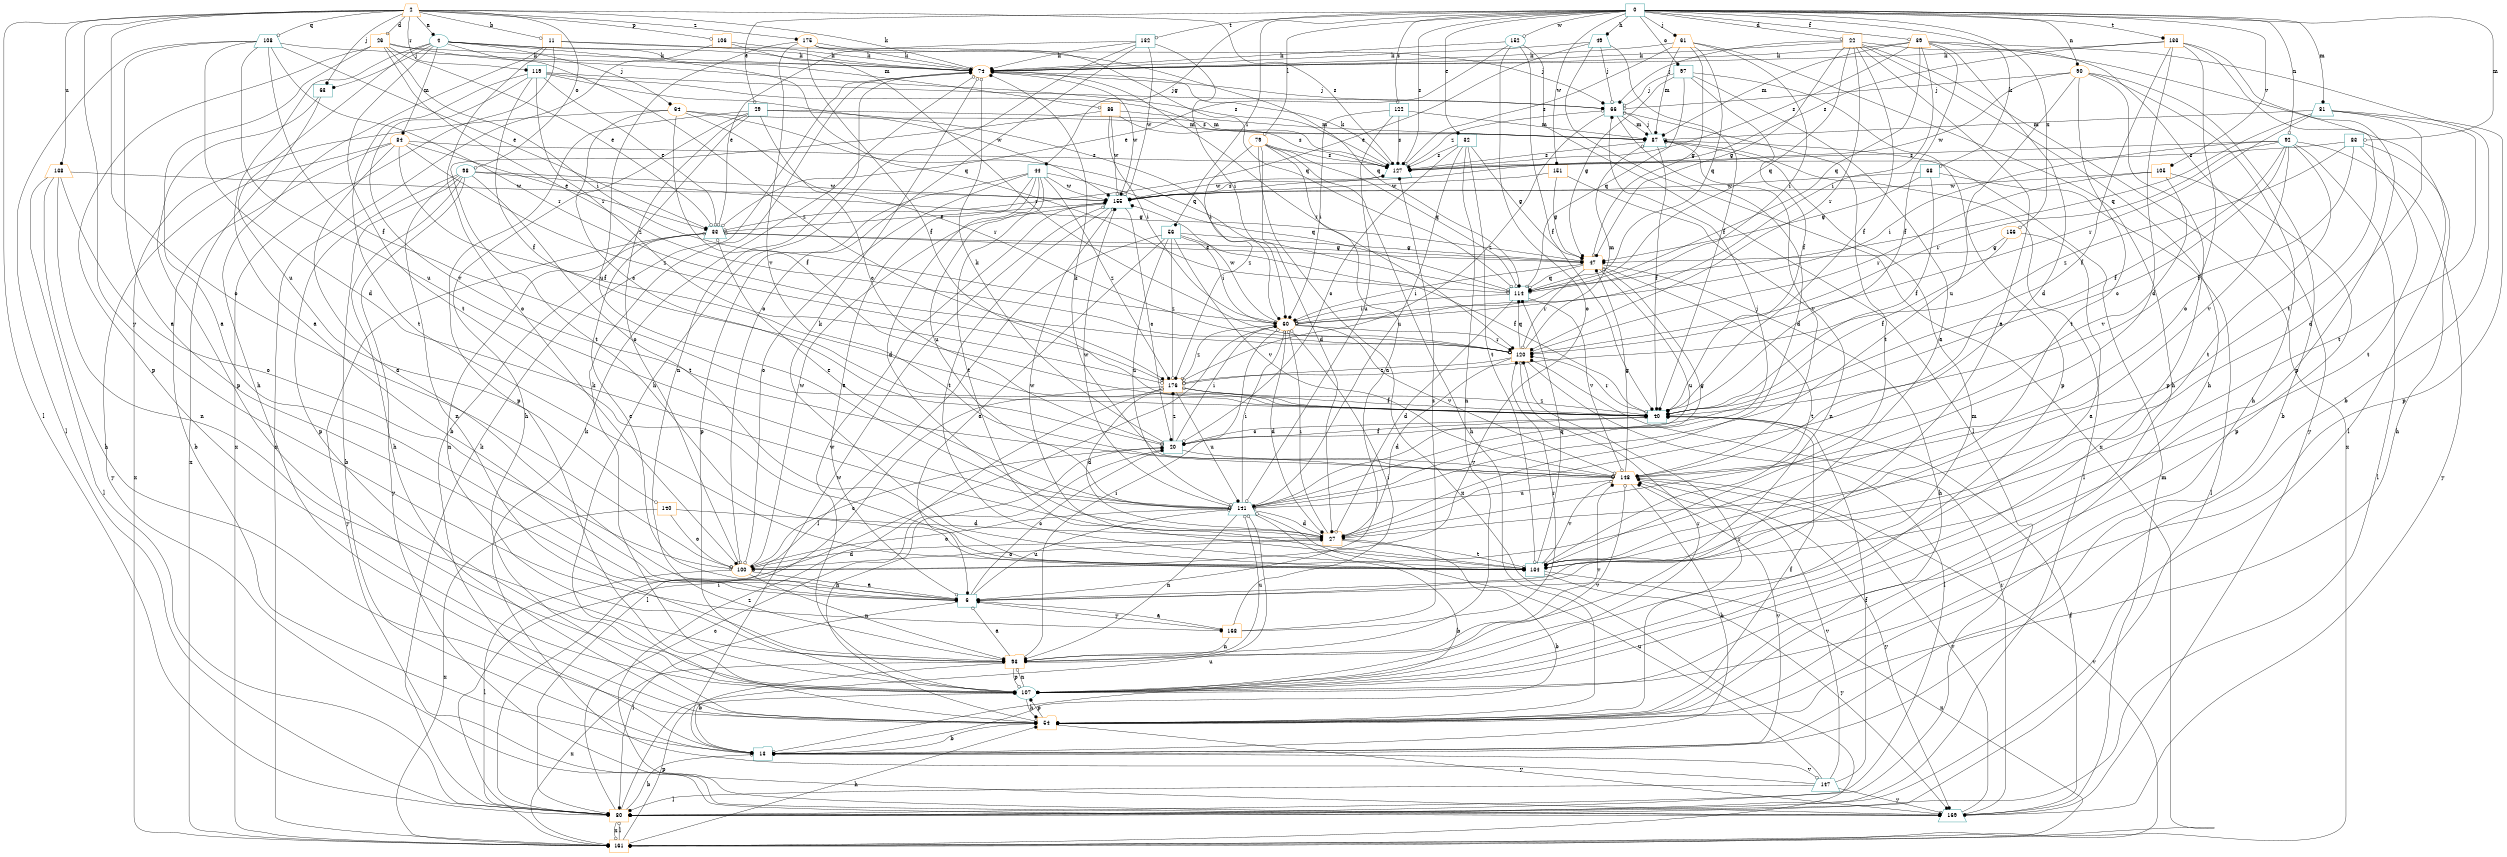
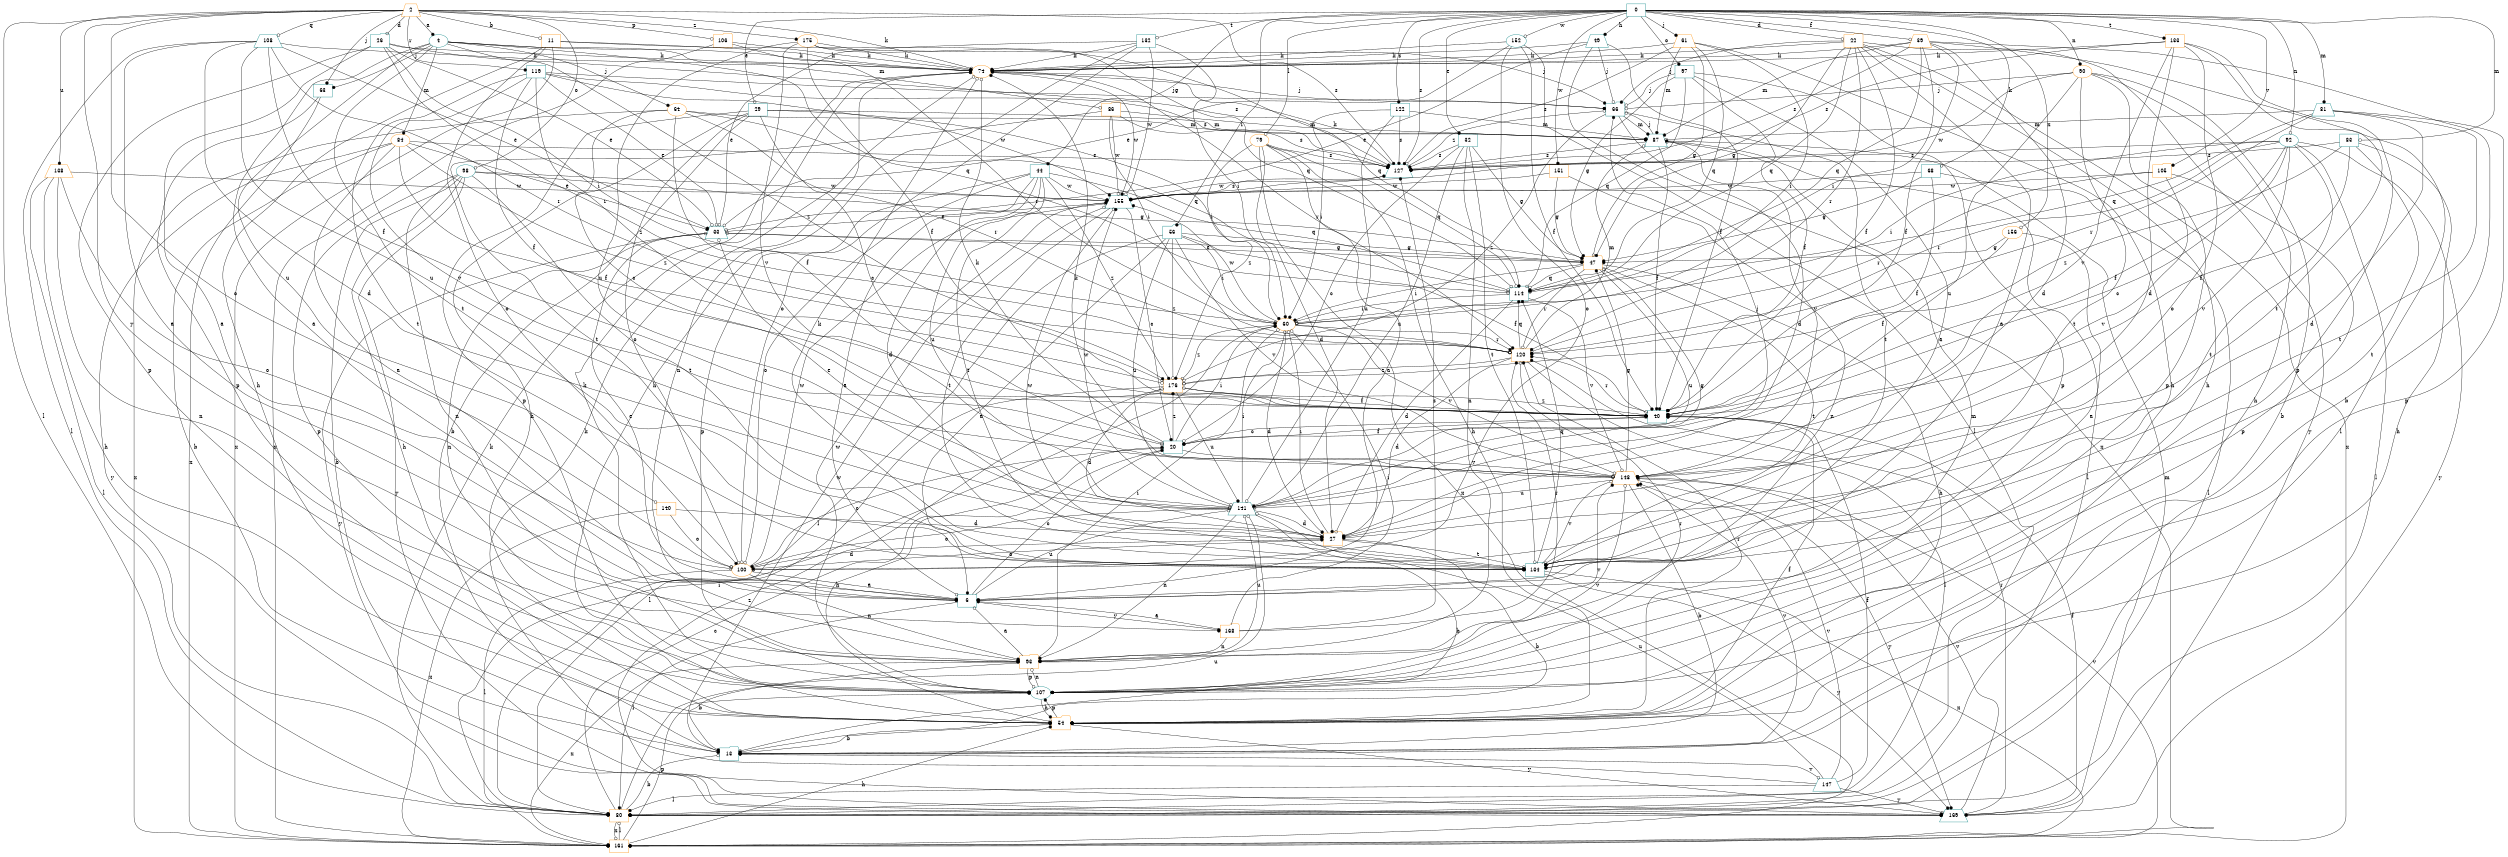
(1413, 24) -> (1414, 24)
(380, 41) -> (380, 41)
(2082, 263) -> (2083, 263)
